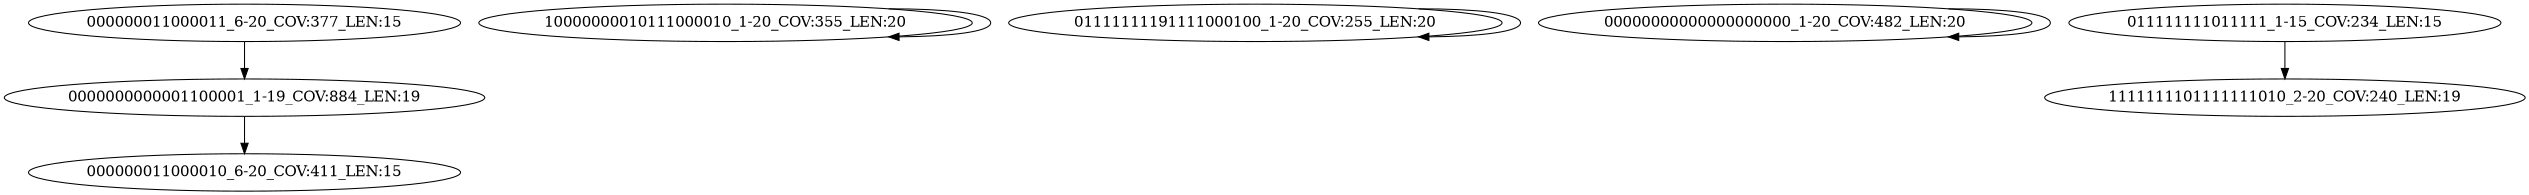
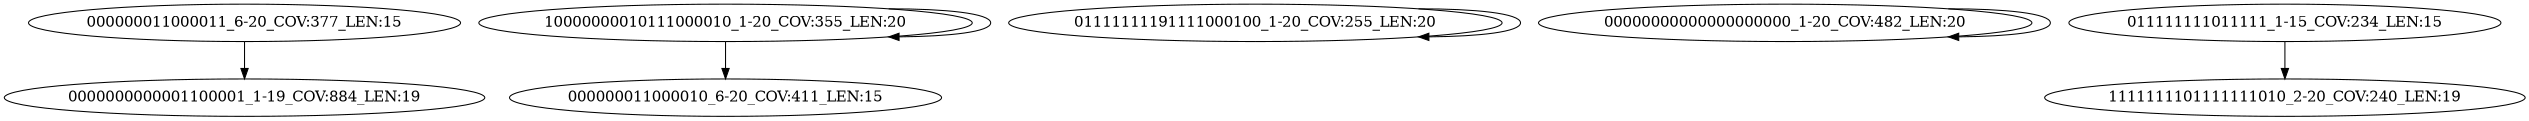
(245, 130) -> (726, 55)
